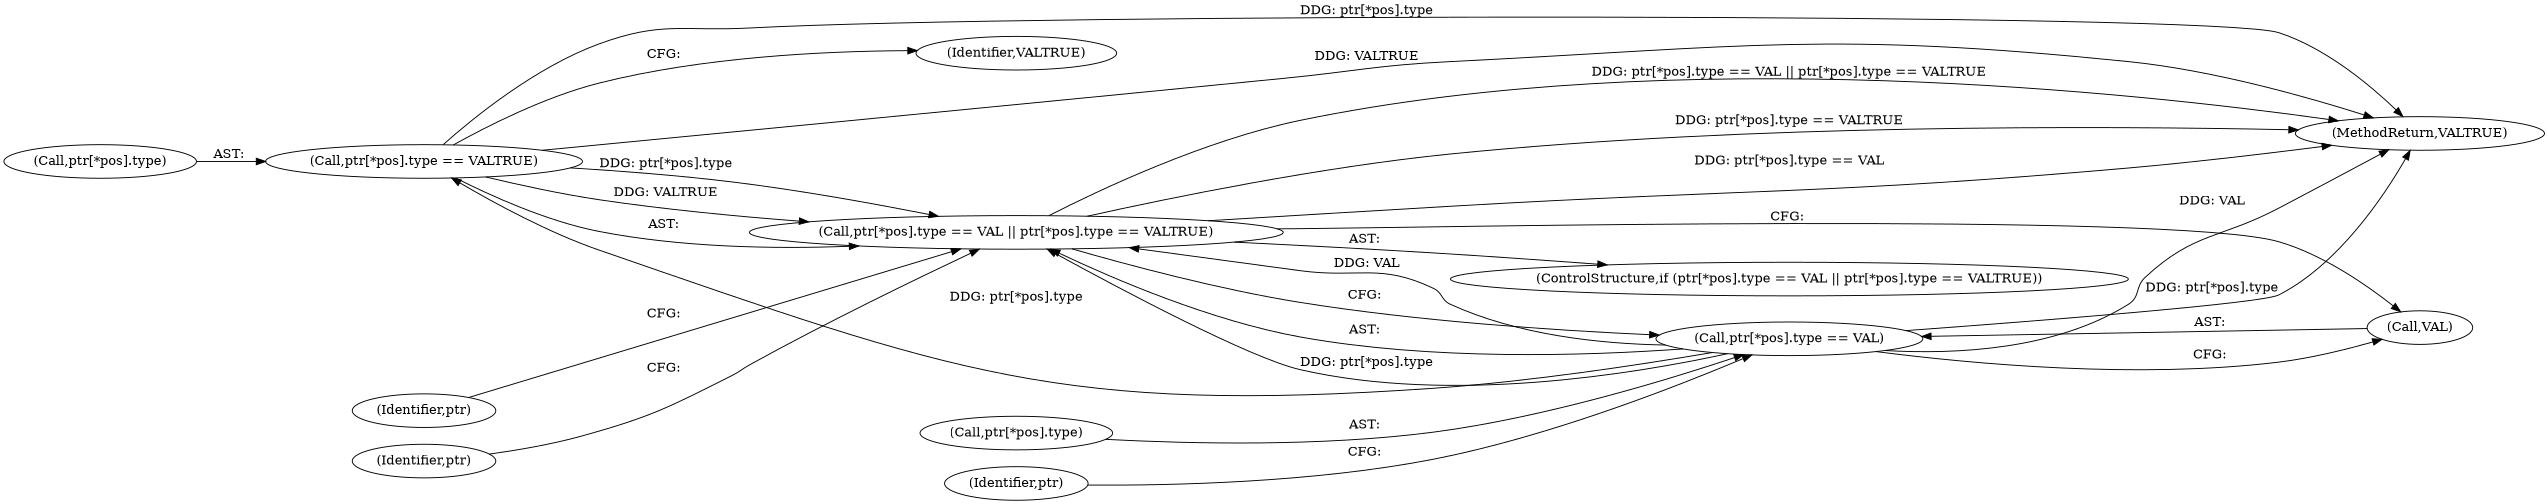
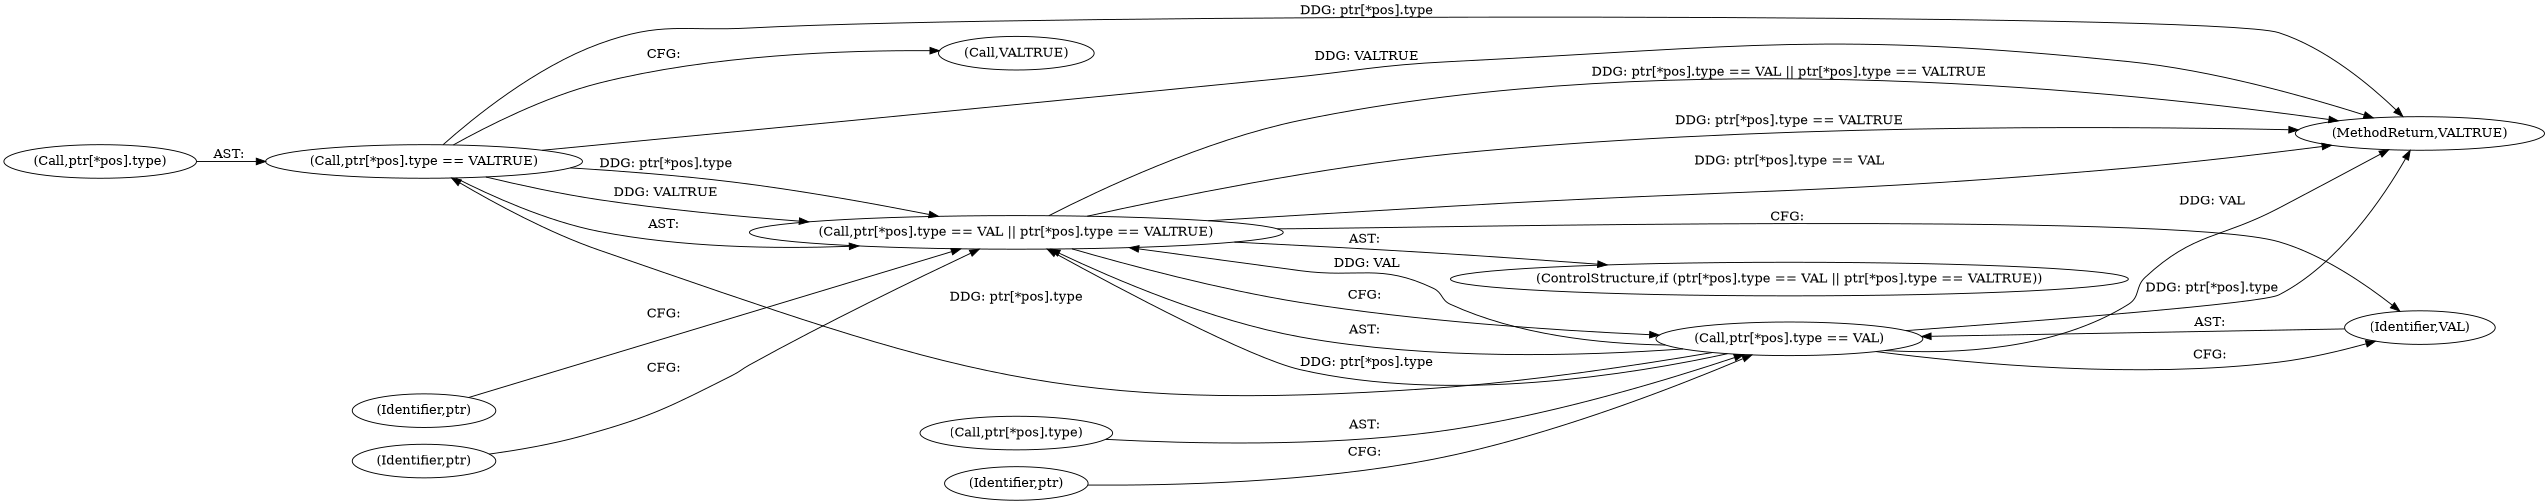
(1016, 53) -> (1016, 53)
(2420, 328) -> (2420, 328)
